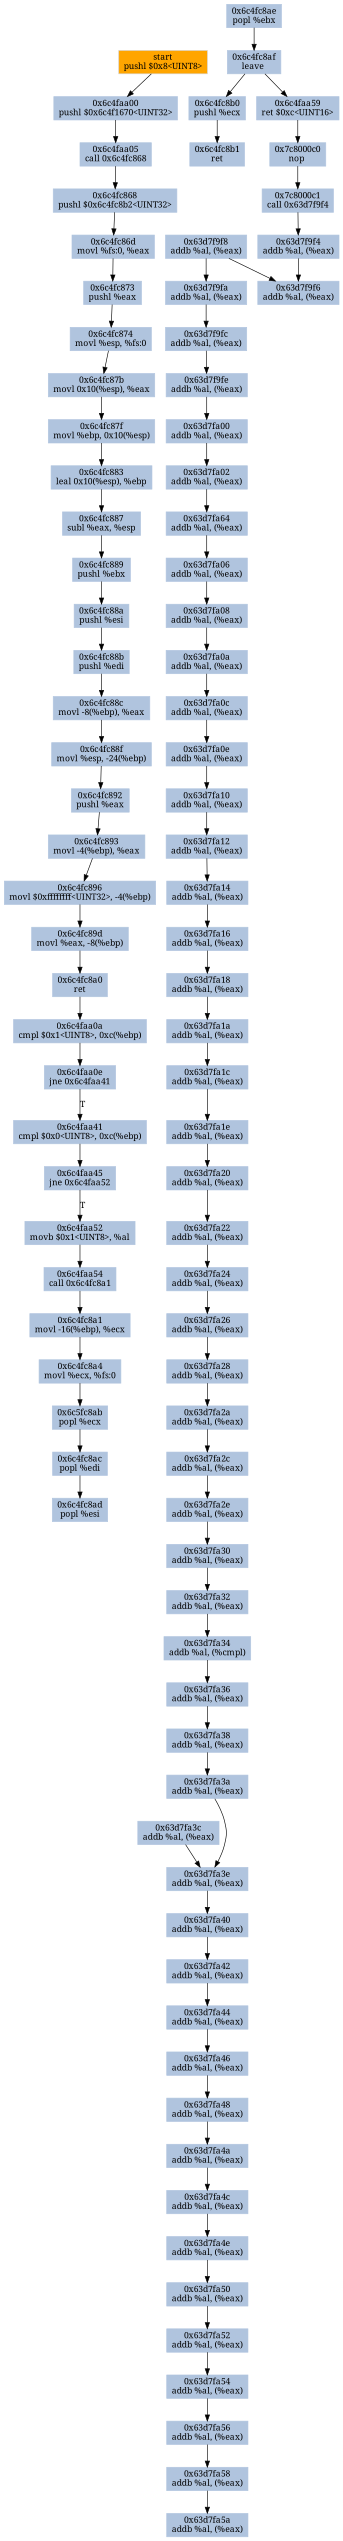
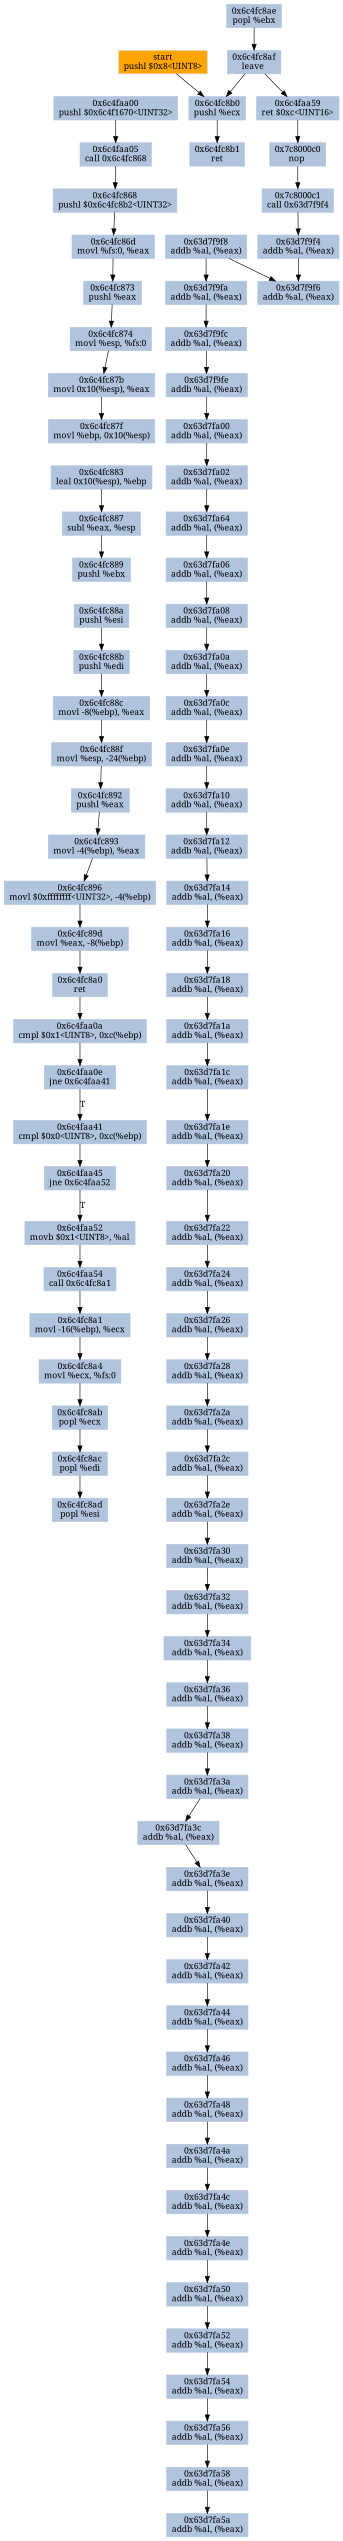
(142, 83) -> (188, 83)
(102, 451) -> none
(102, 590) -> none
(80, 1418) -> (80, 1418)
(207, 1648) -> (207, 1648)
(226, 1830) -> (195, 1807)
